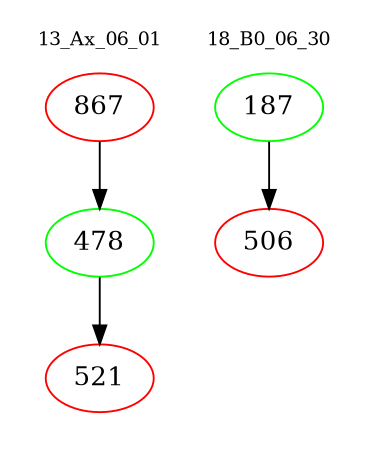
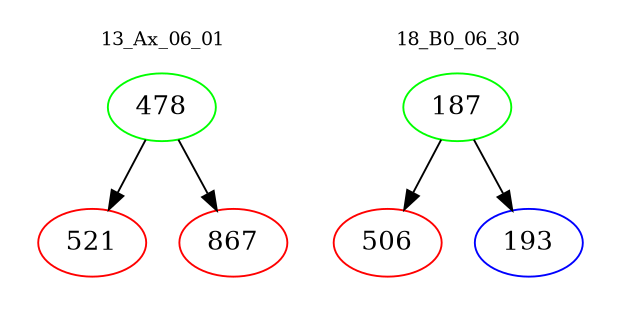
(100, 166) -> (193, 167)
none -> (529, 243)
